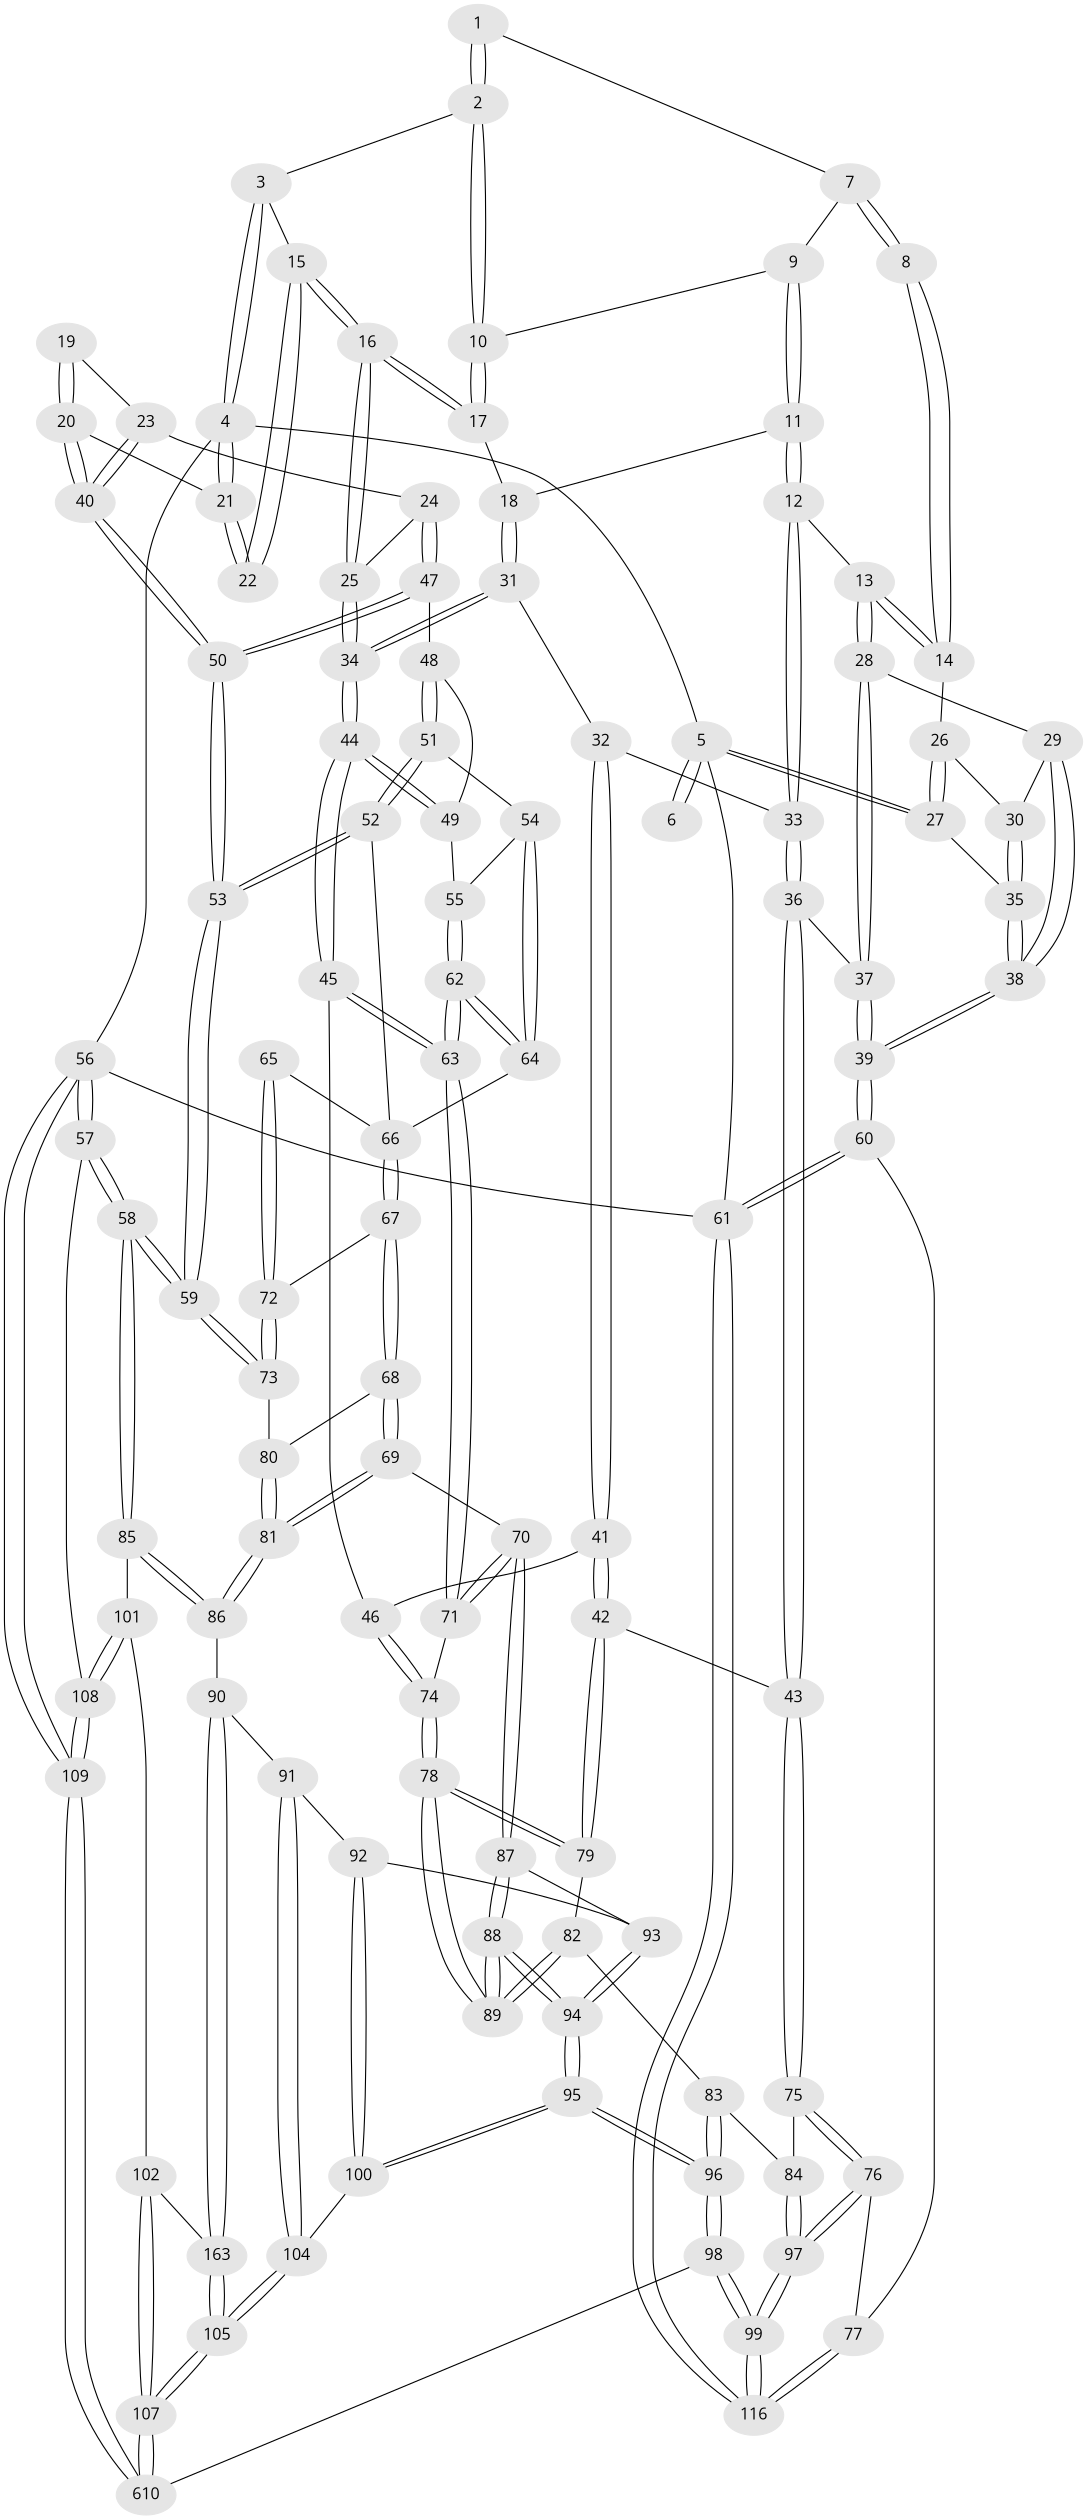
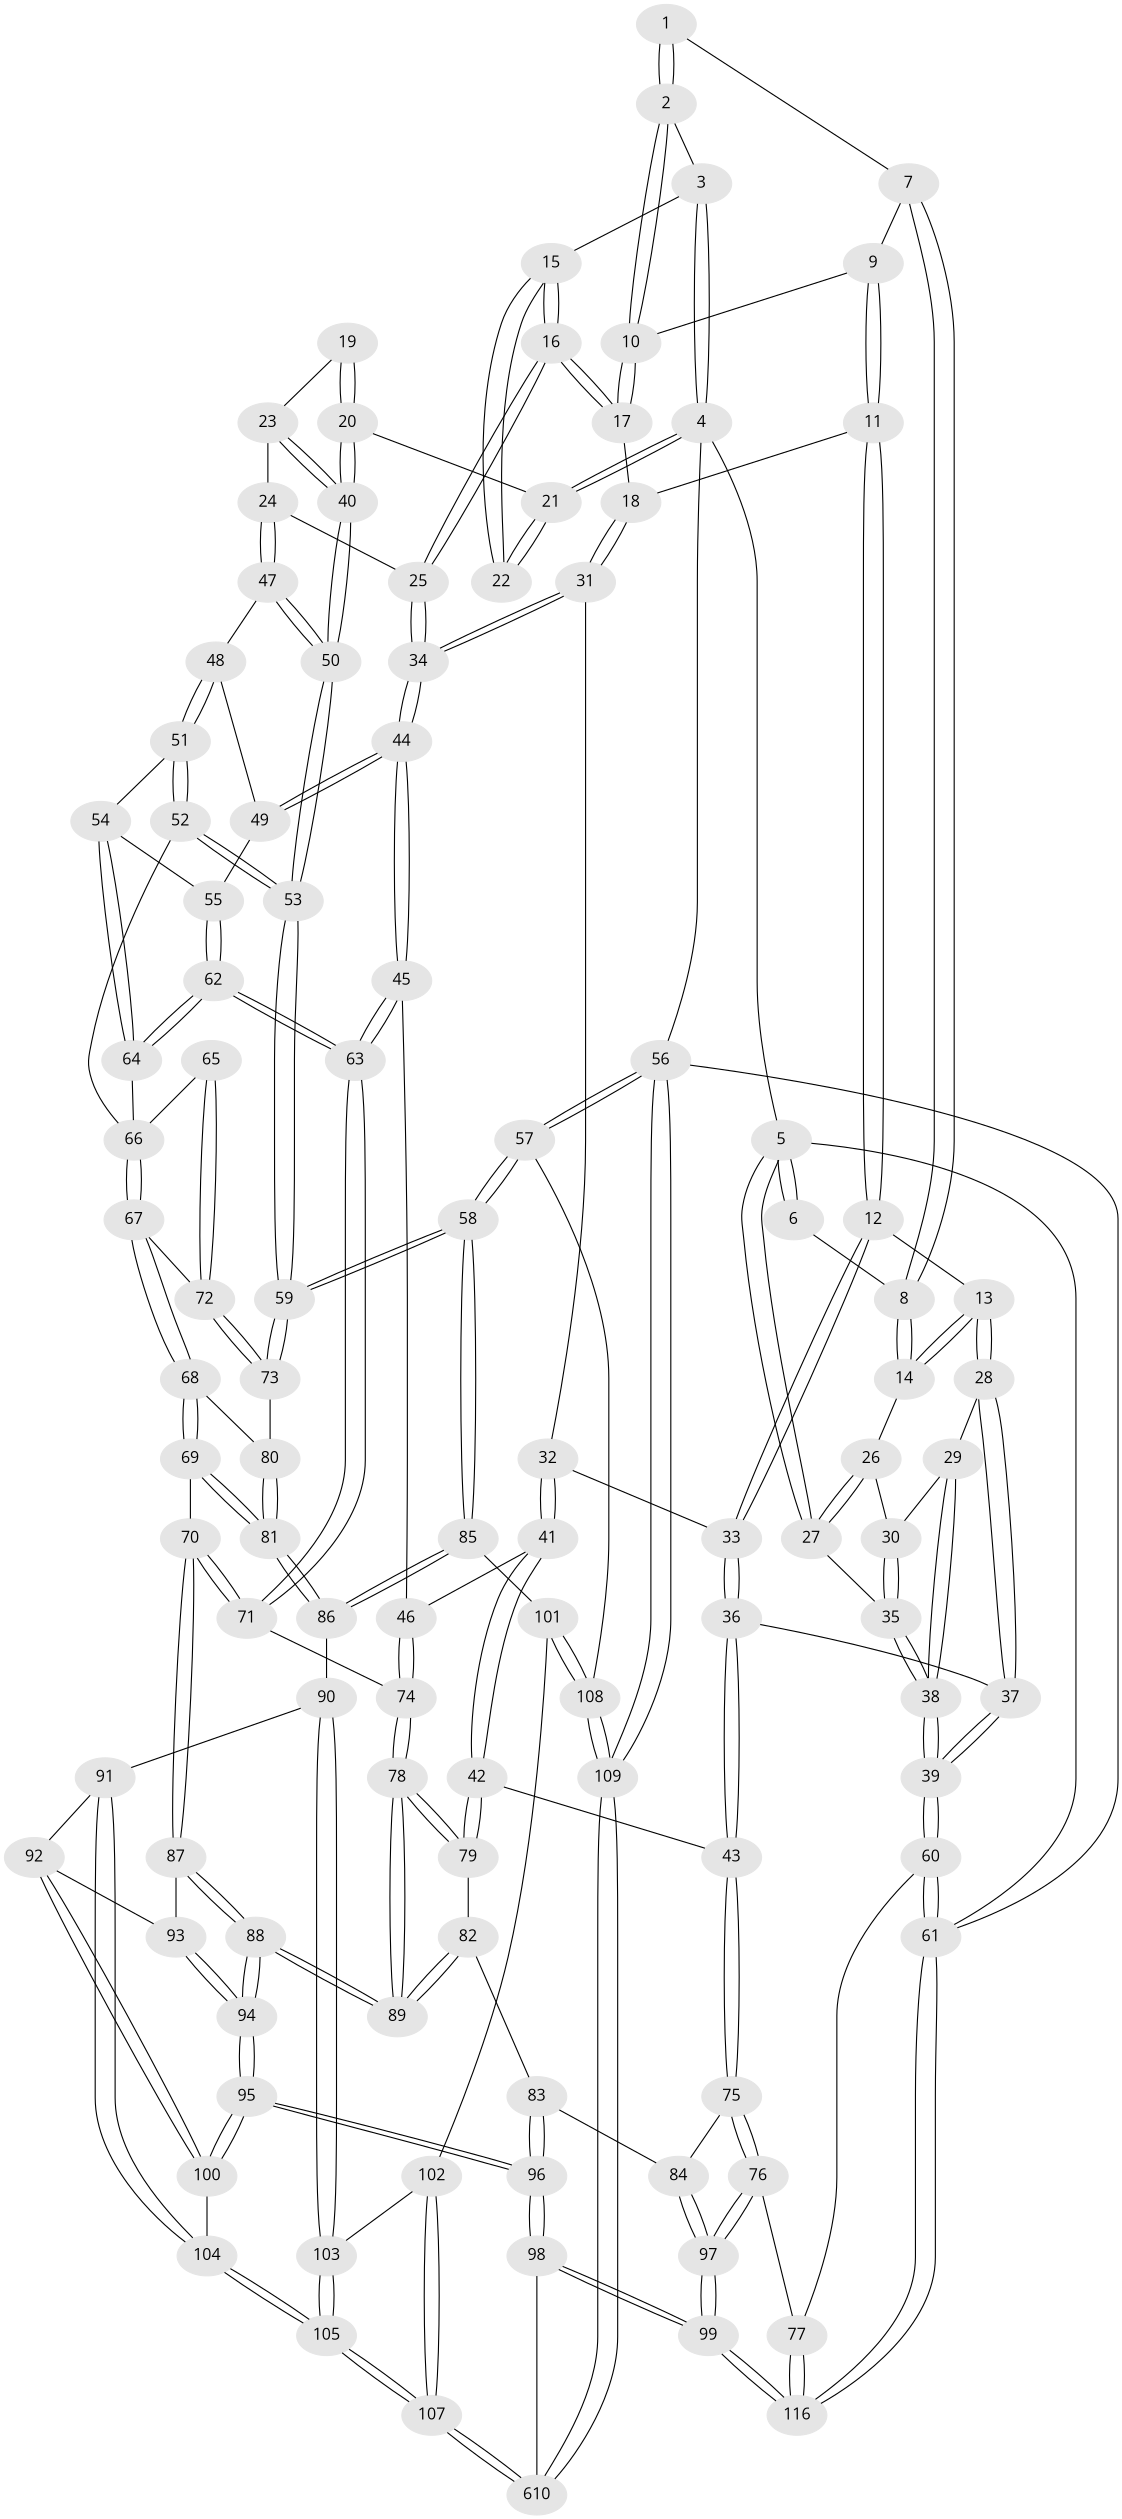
none -> (844, 1256)
(217, 2256) -> (327, 2256)
